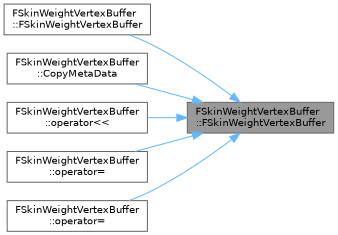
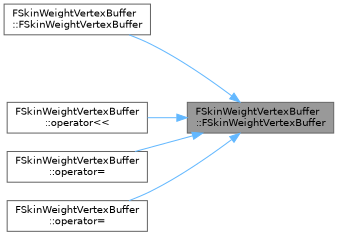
(77, 69) -> none
